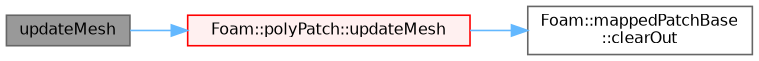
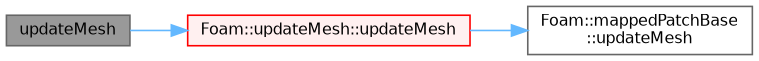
(329, 30) -> (329, 30)
(640, 30) -> (640, 30)
